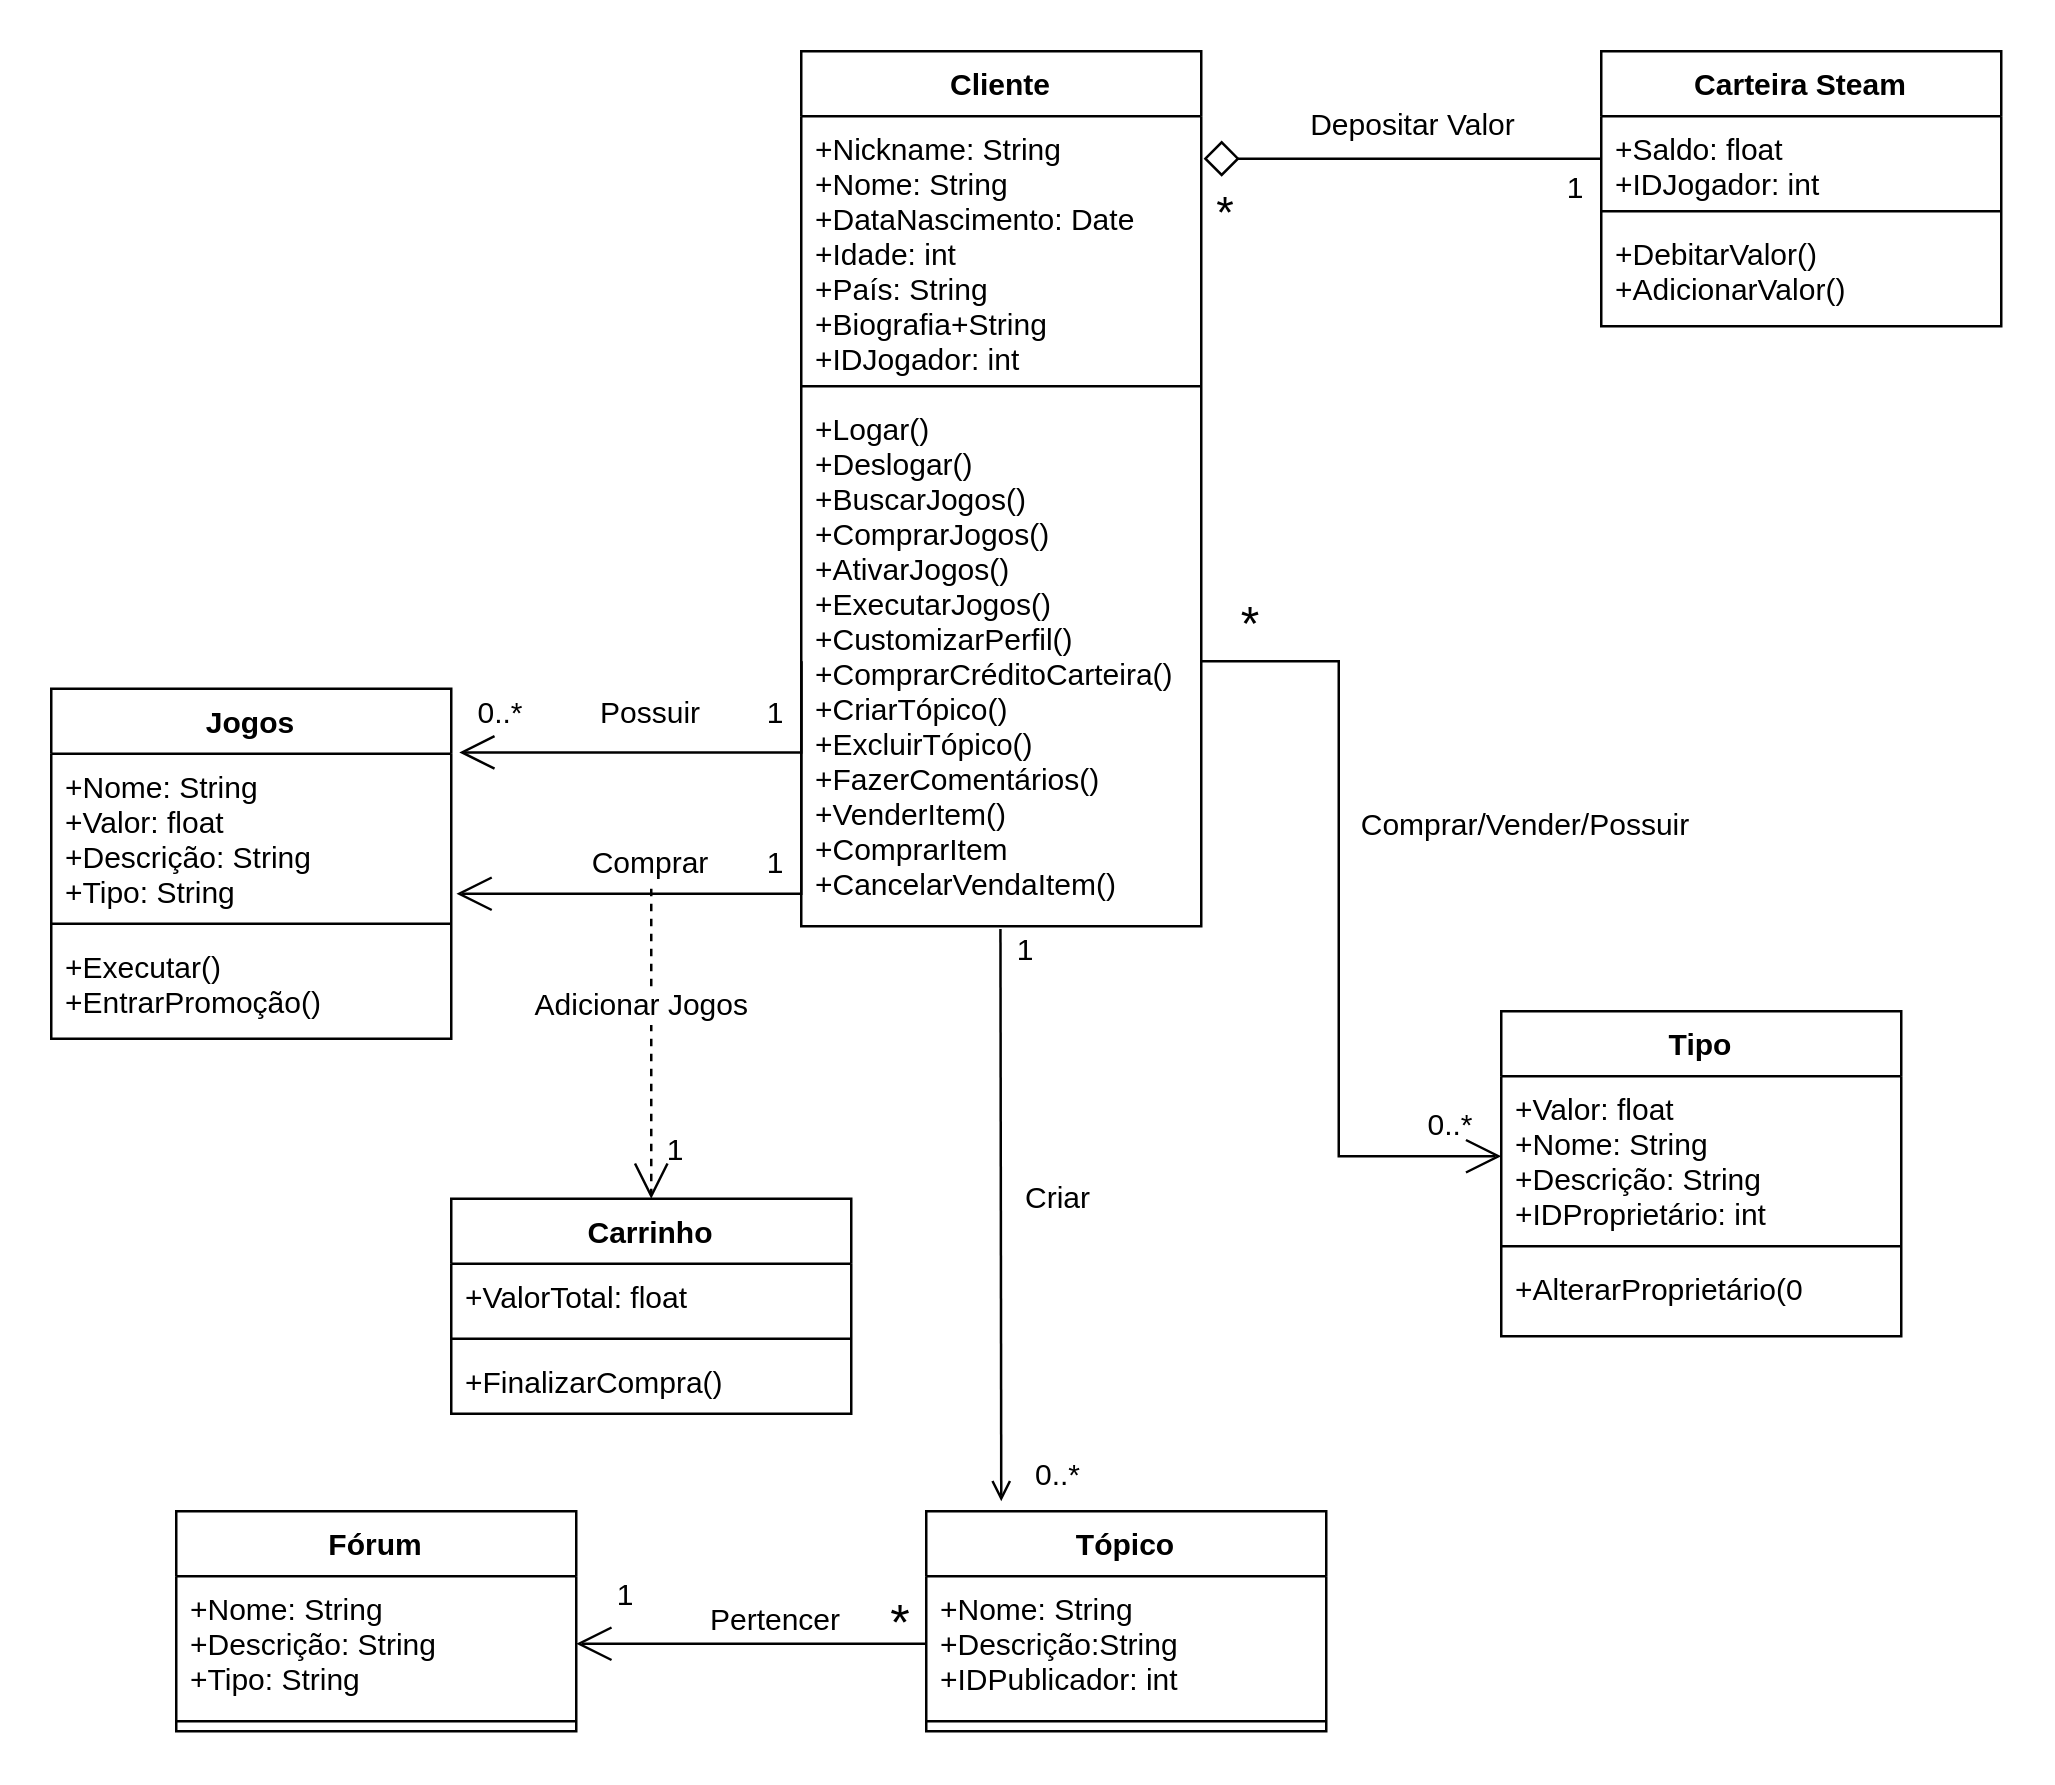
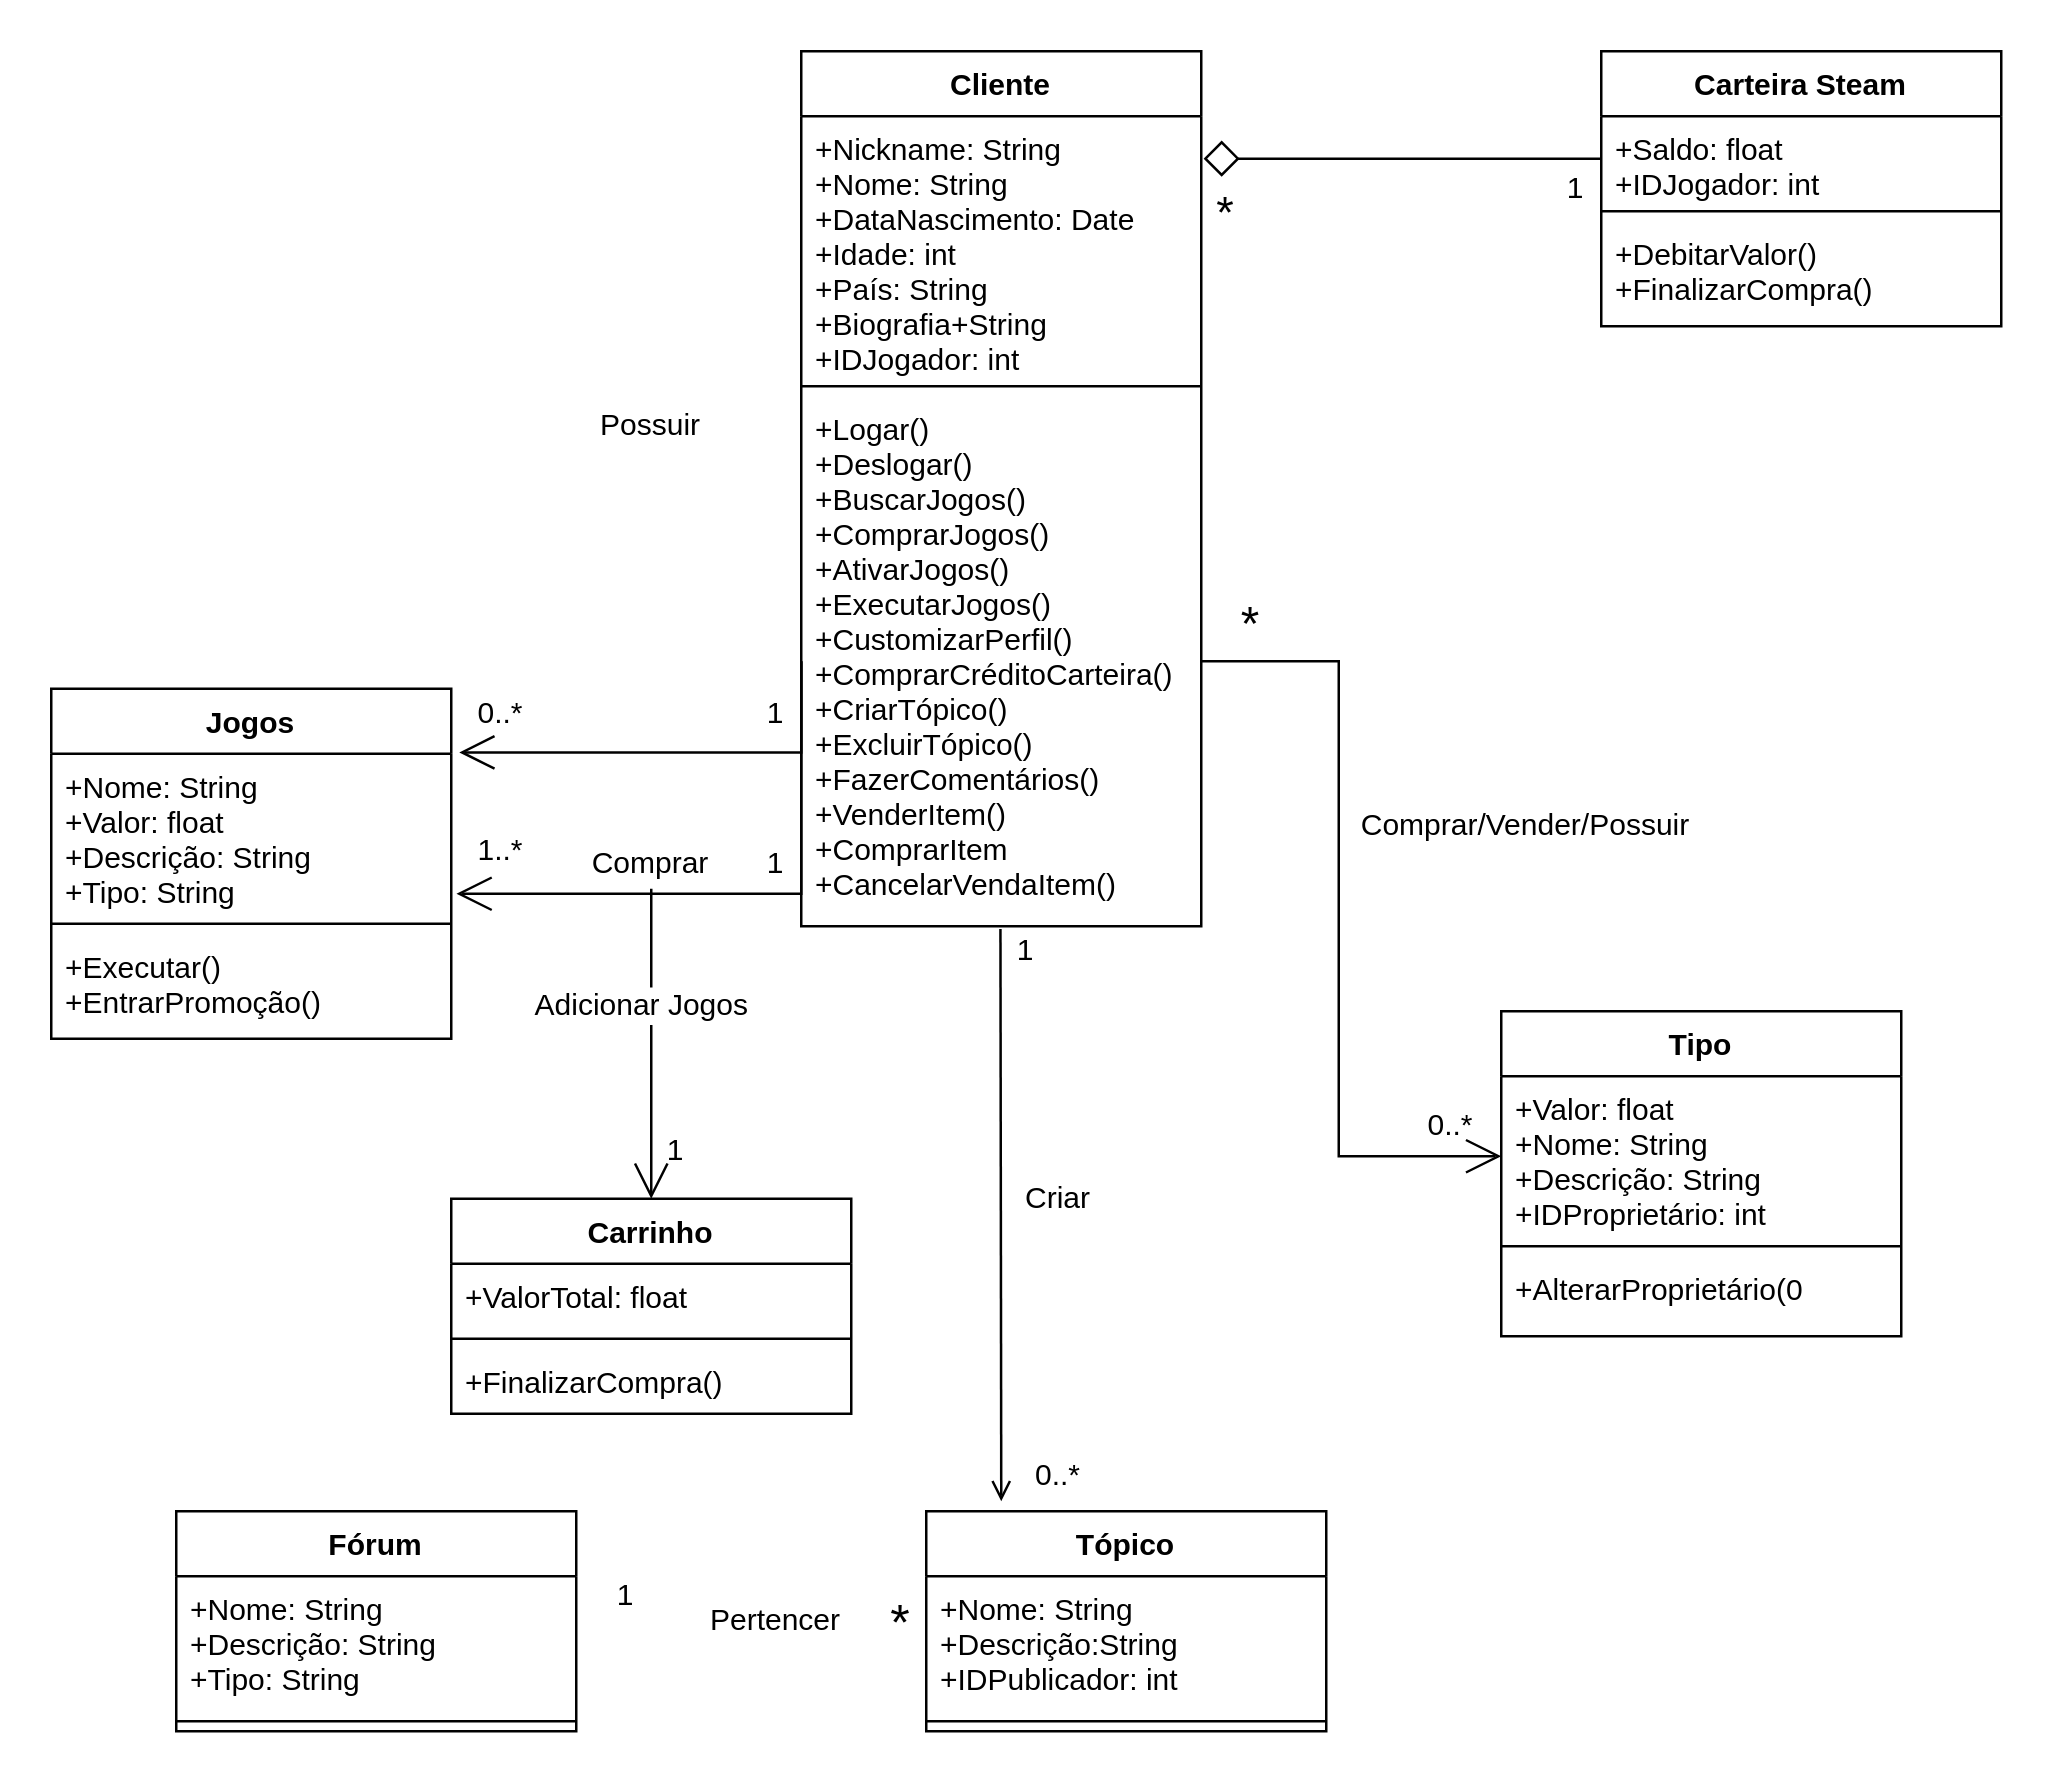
(1414, 126) -> none
(1733, 255) -> (1733, 255)
(651, 714) -> (651, 426)
none -> (501, 851)
(651, 1109) -> (651, 1109)
(752, 1644) -> none
